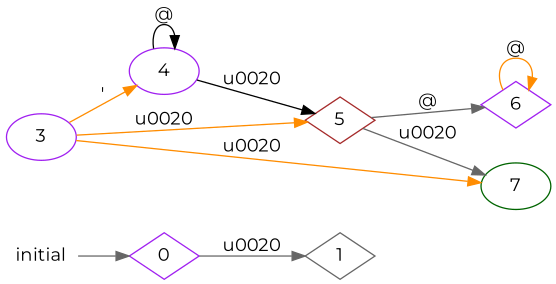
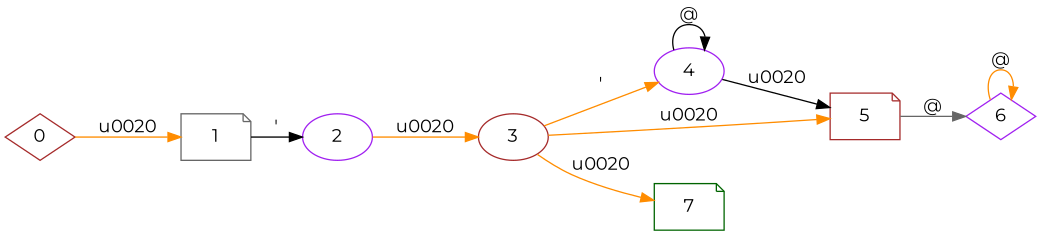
(340, 120) -> (865, 116)
(41, 137) -> (513, 137)
none -> (337, 137)
(418, 149) -> none
(516, 186) -> (689, 207)
(41, 256) -> none
(164, 256) -> (40, 137)
(246, 256) -> (121, 137)
(340, 256) -> (216, 137)
